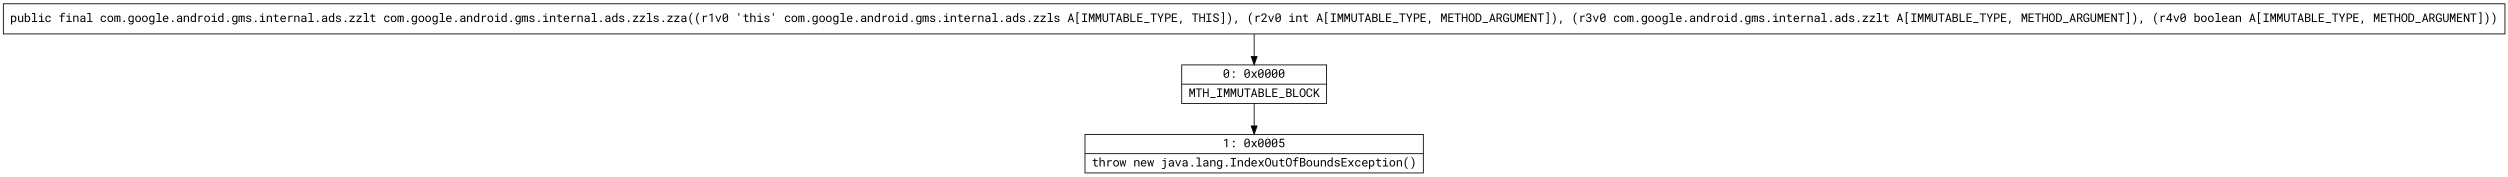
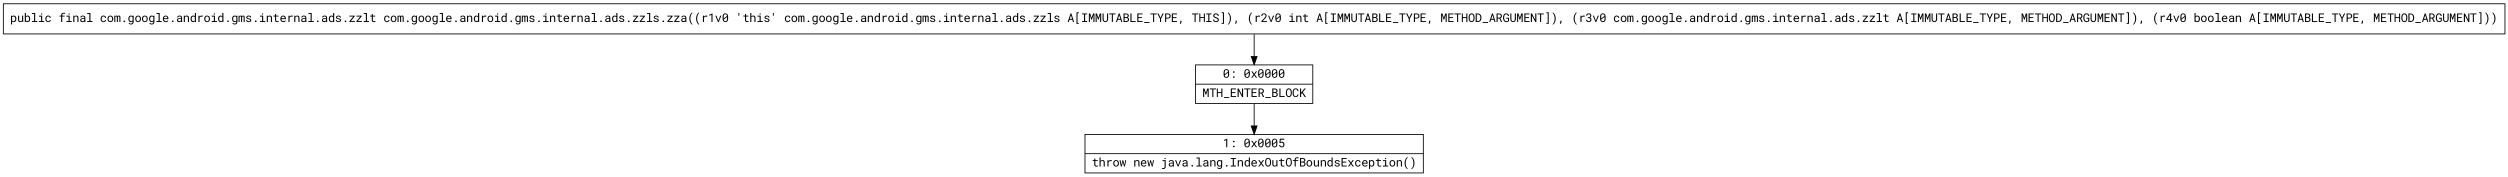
(1254, 93) -> (1254, 93)
